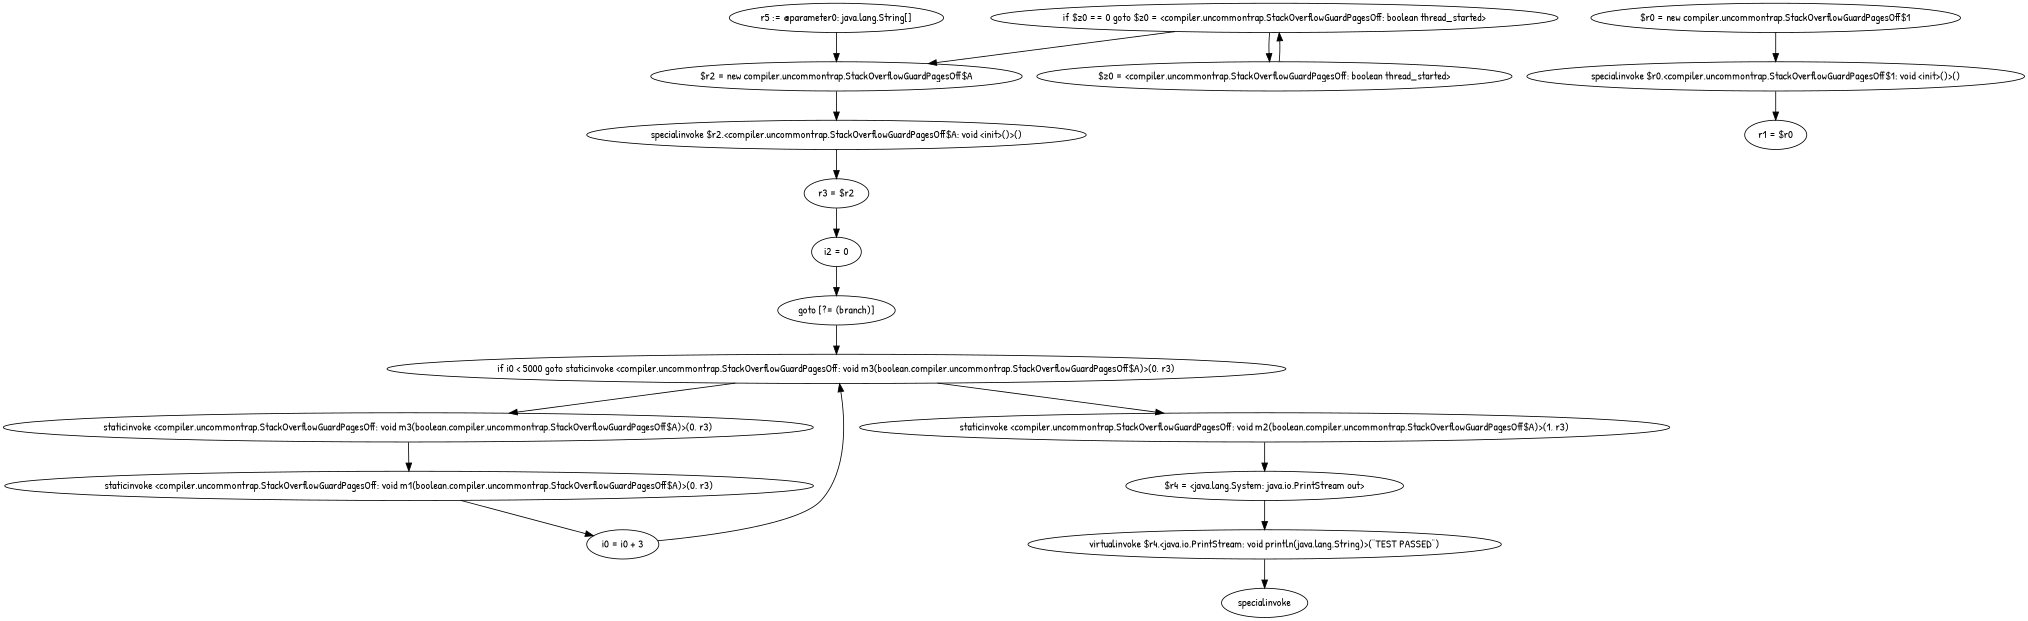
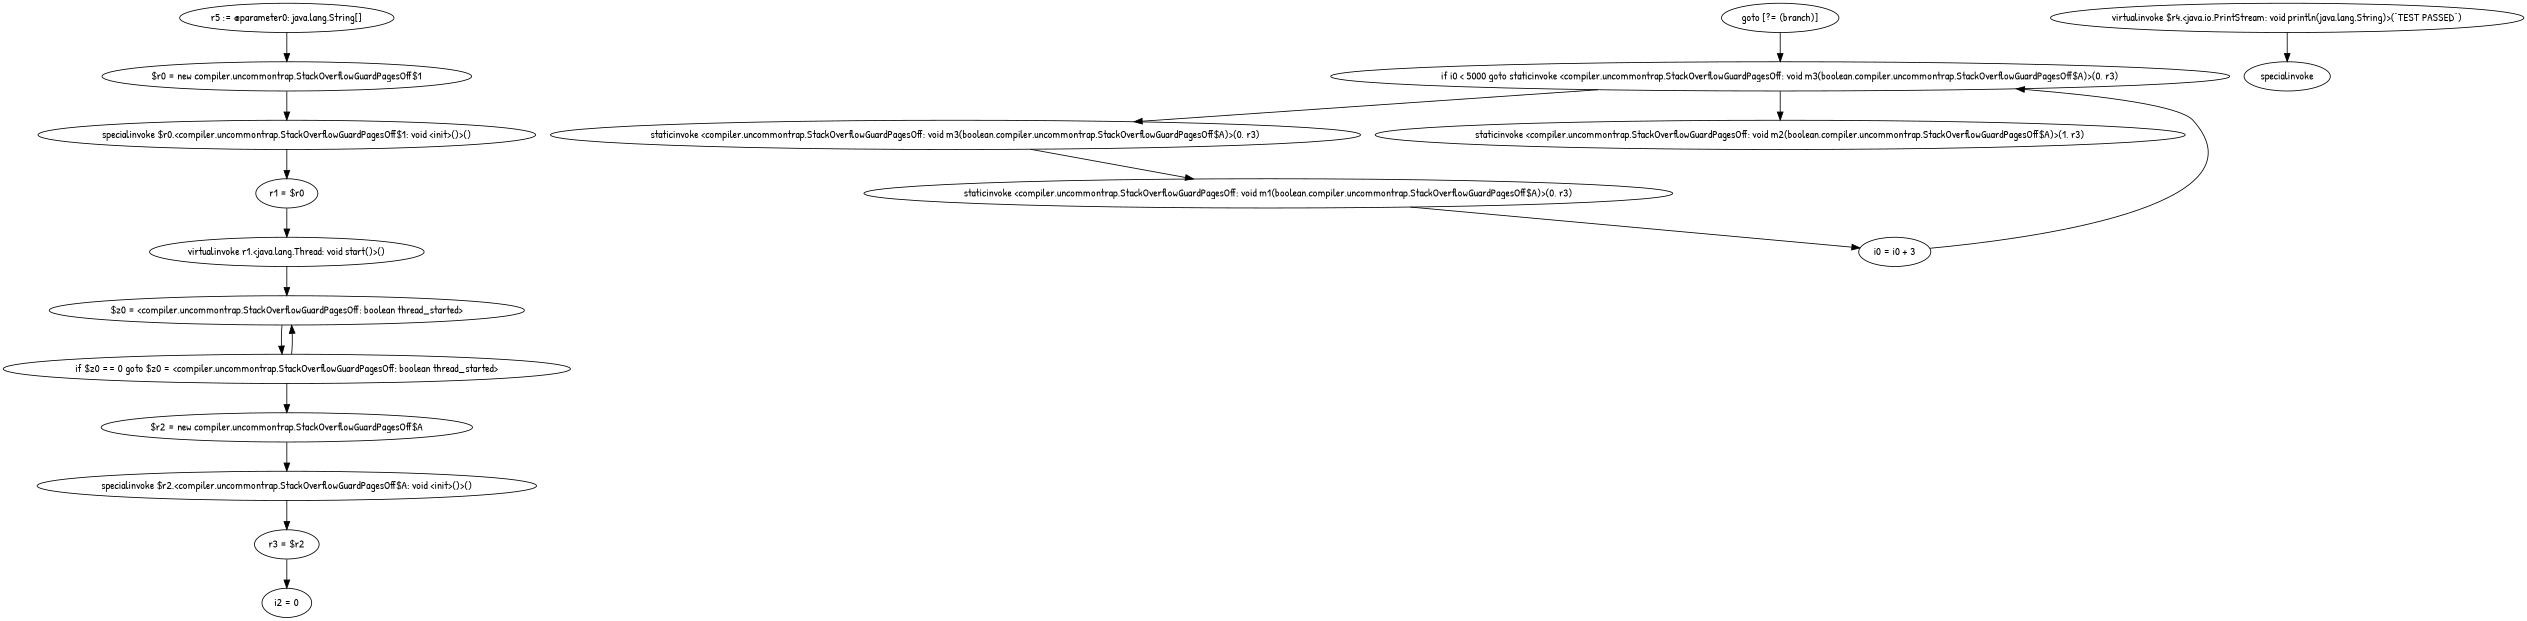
(836, 43) -> (287, 43)
none -> (287, 252)
(836, 277) -> none
(1265, 486) -> none
